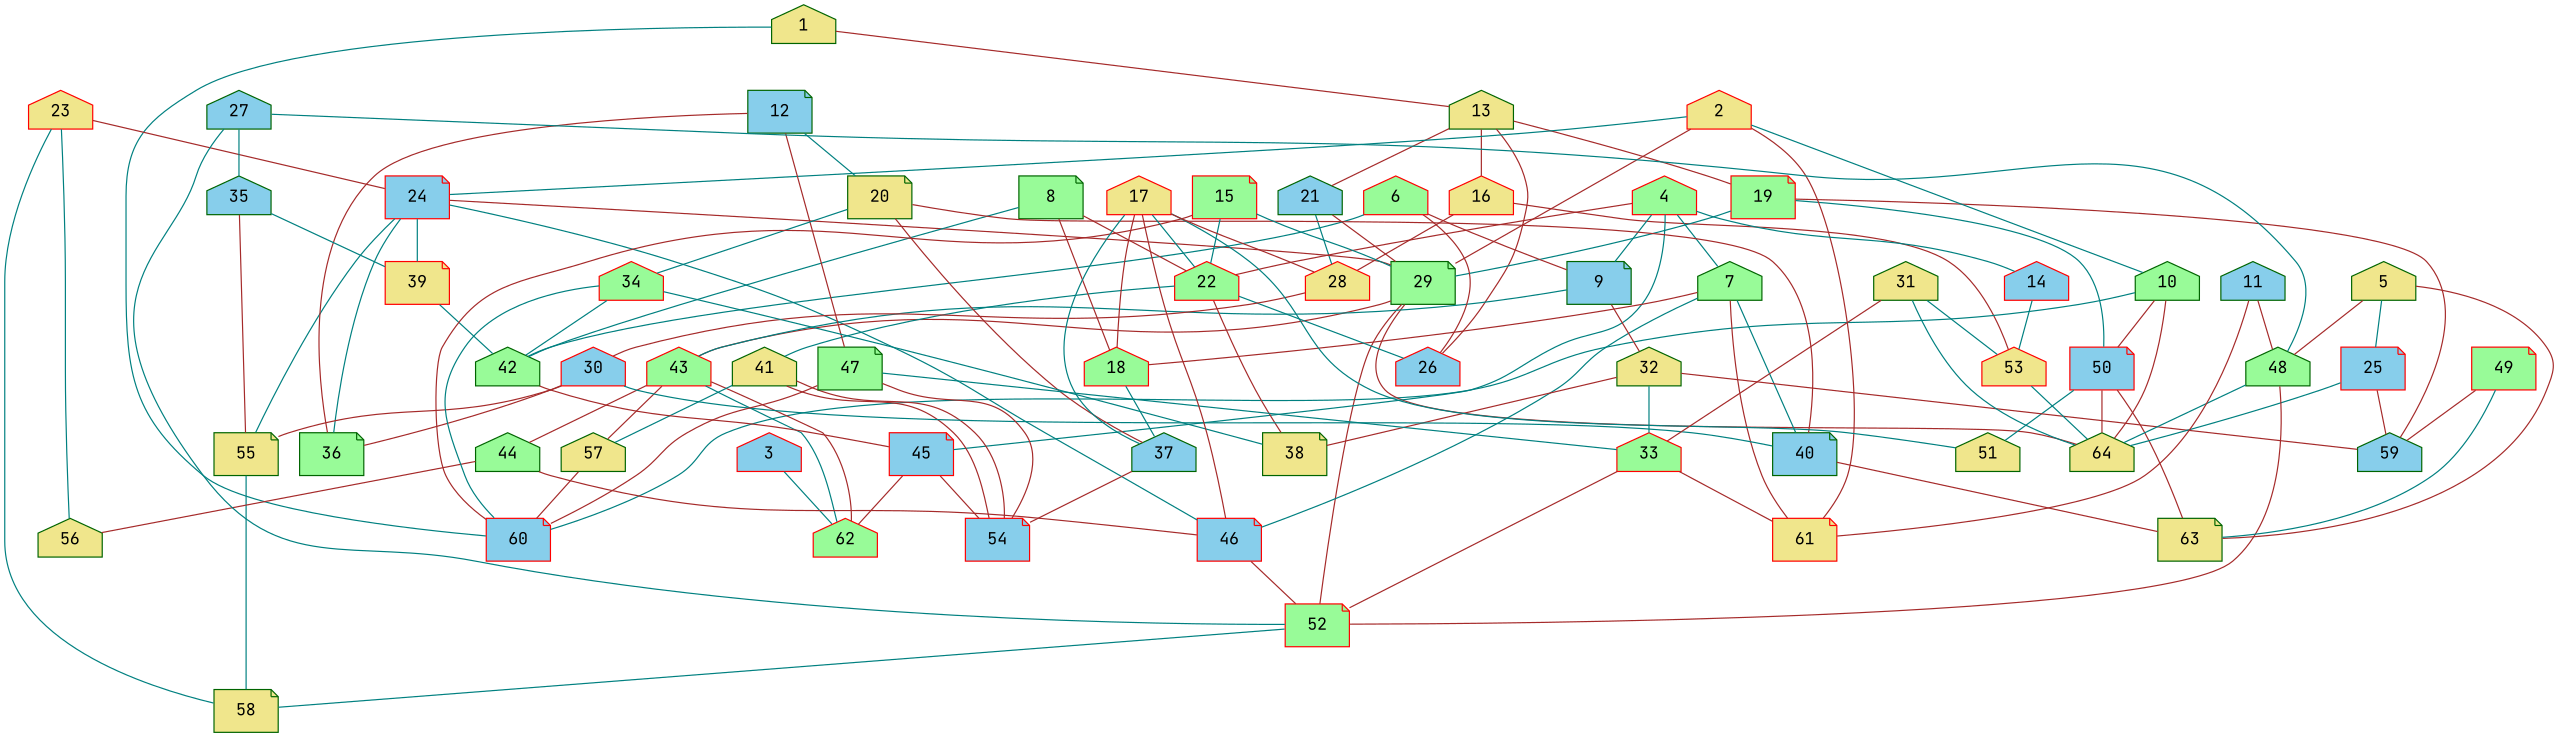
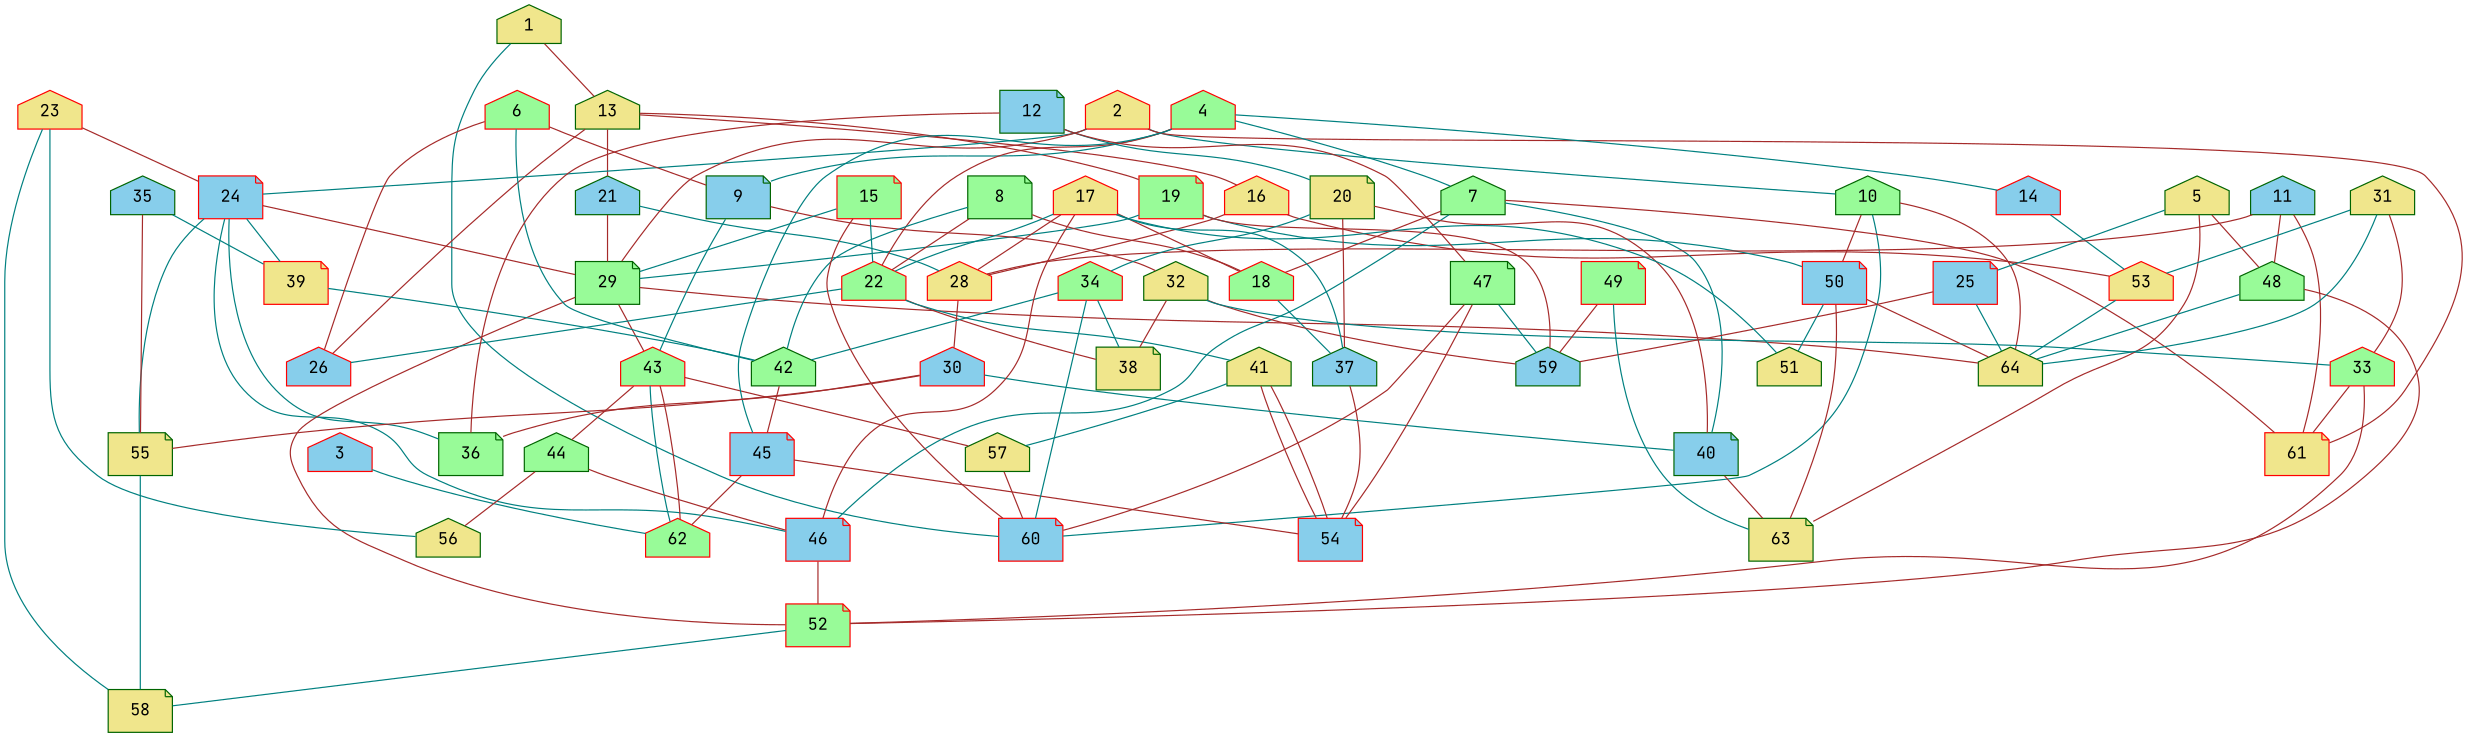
(239, 112) -> none
none -> (1588, 250)
(1231, 409) -> (1512, 321)
